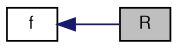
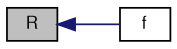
(98, 24) -> (98, 24)
